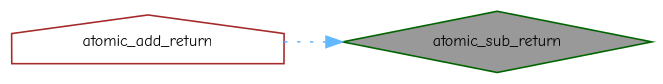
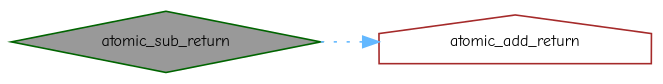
(305, 42) -> (342, 42)
